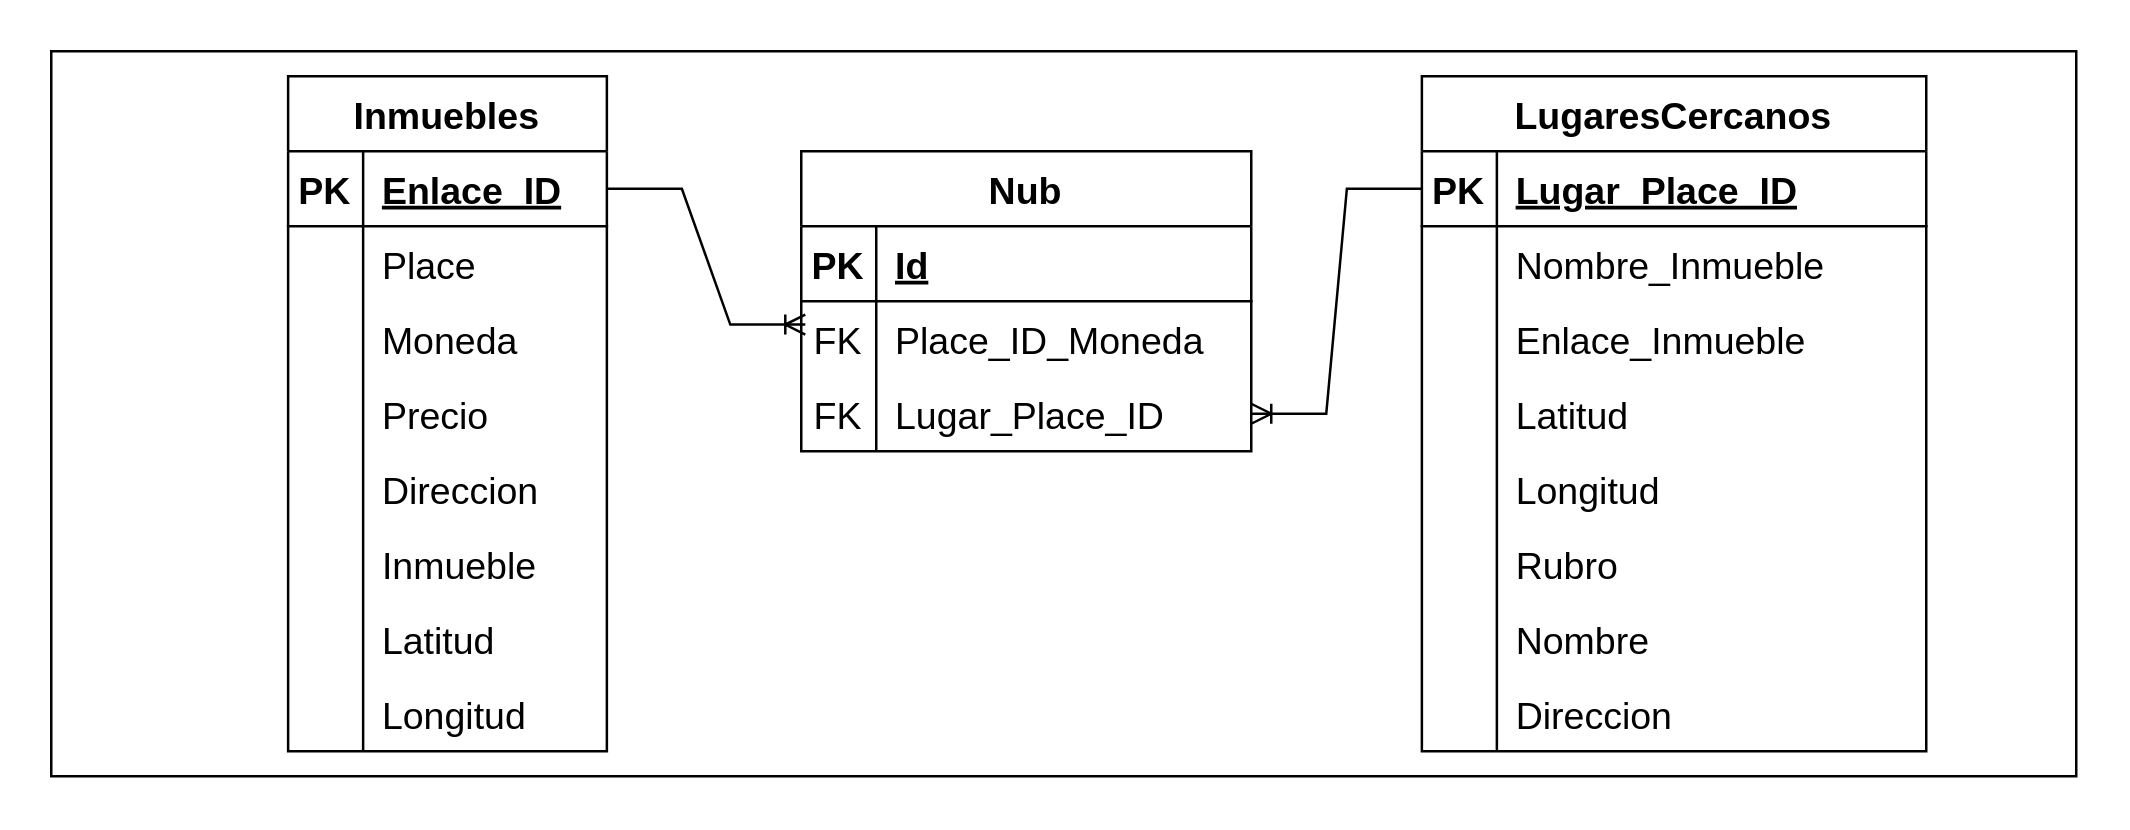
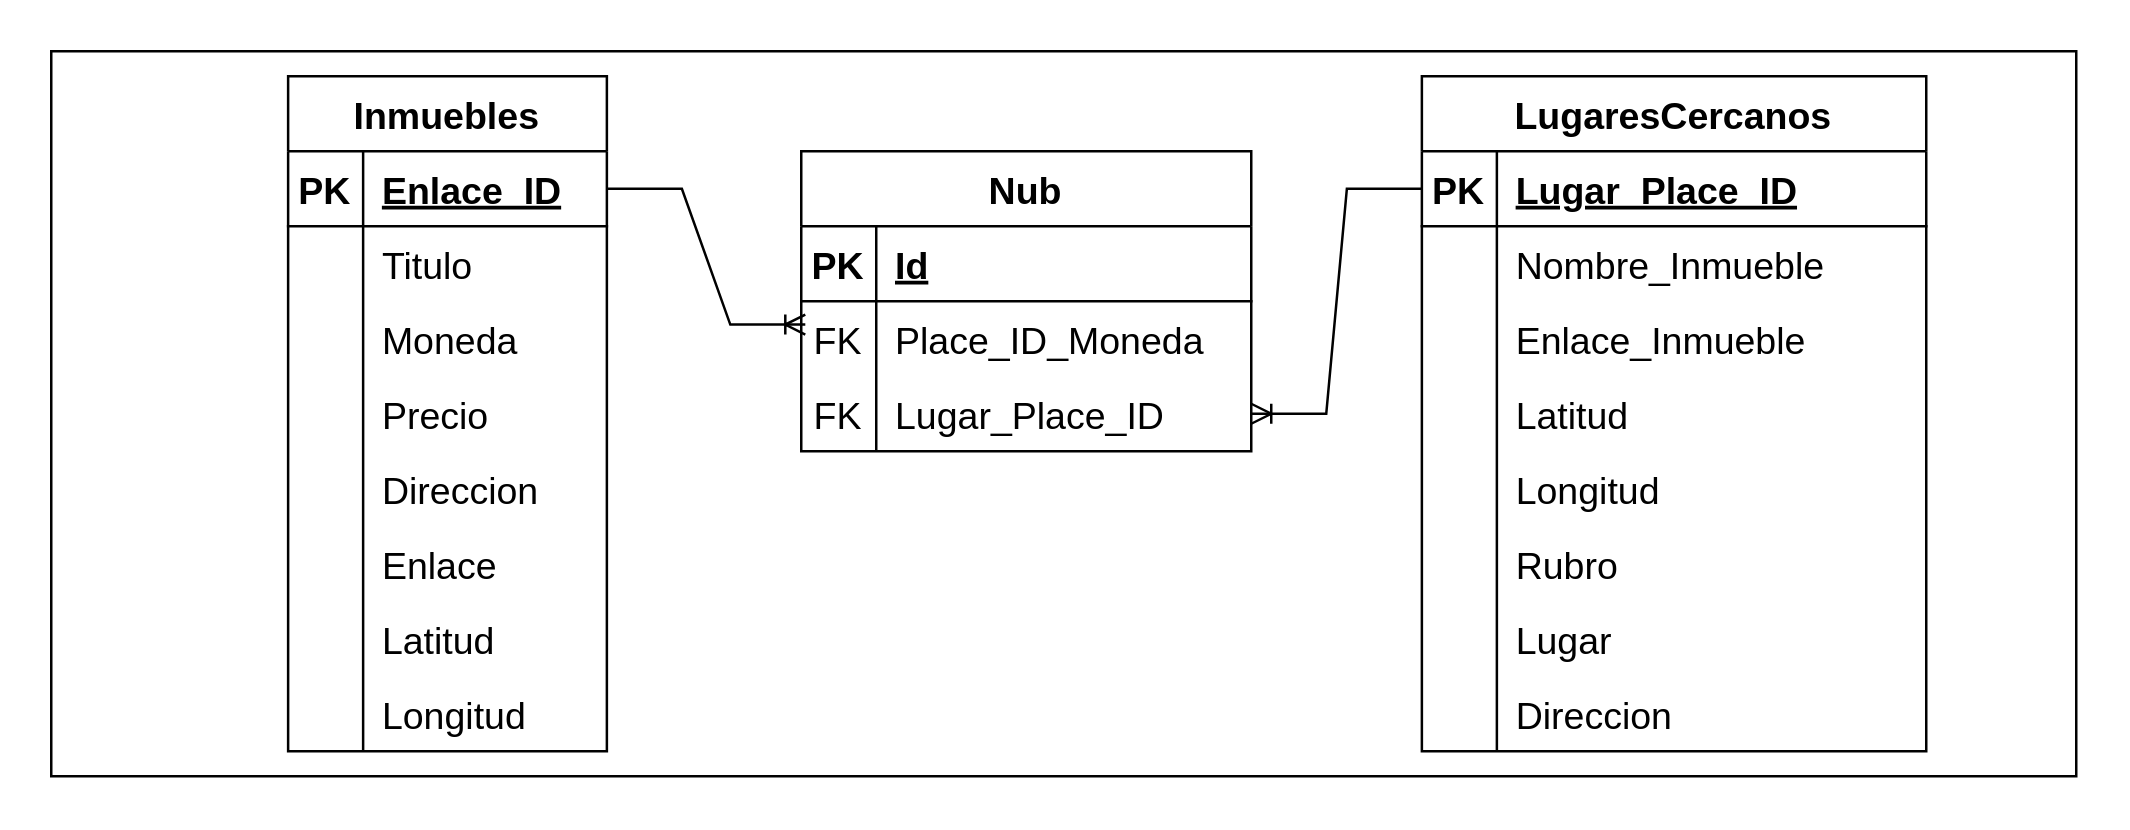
(430, 266) -> (435, 266)
(461, 566) -> (440, 566)
(1579, 641) -> (1568, 641)
